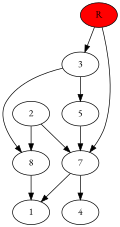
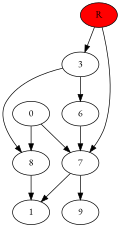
(31, 114) -> (31, 114)
(80, 114) -> (80, 114)
(80, 212) -> (80, 212)
